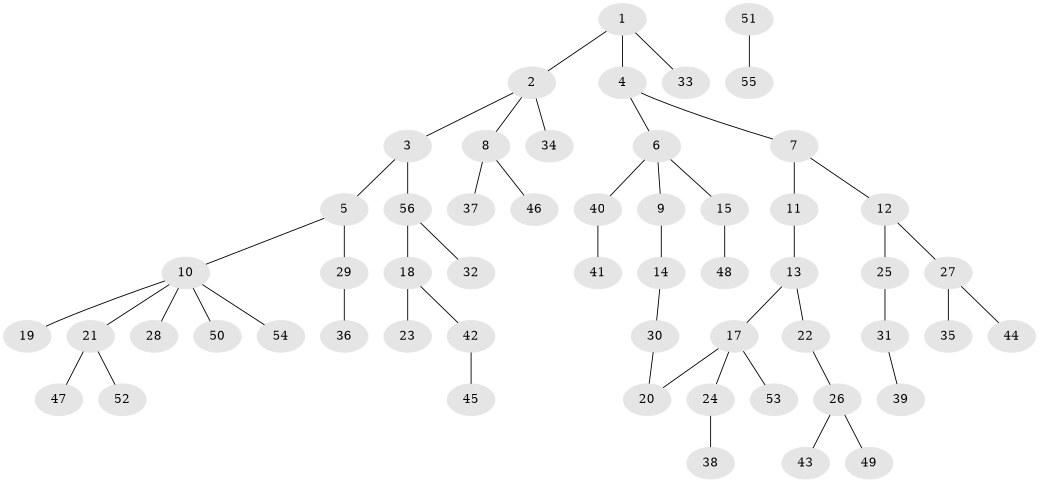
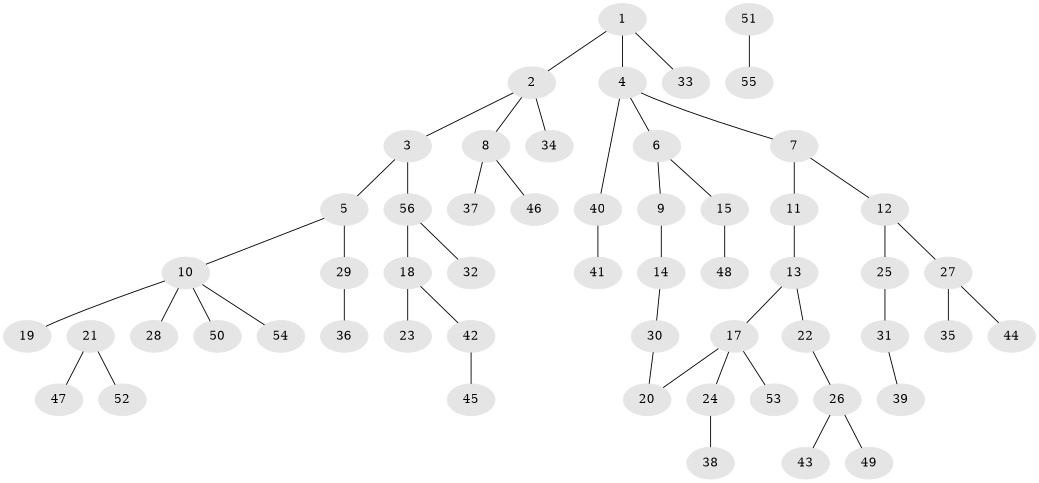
(627, 178) -> (610, 146)
(138, 305) -> none
